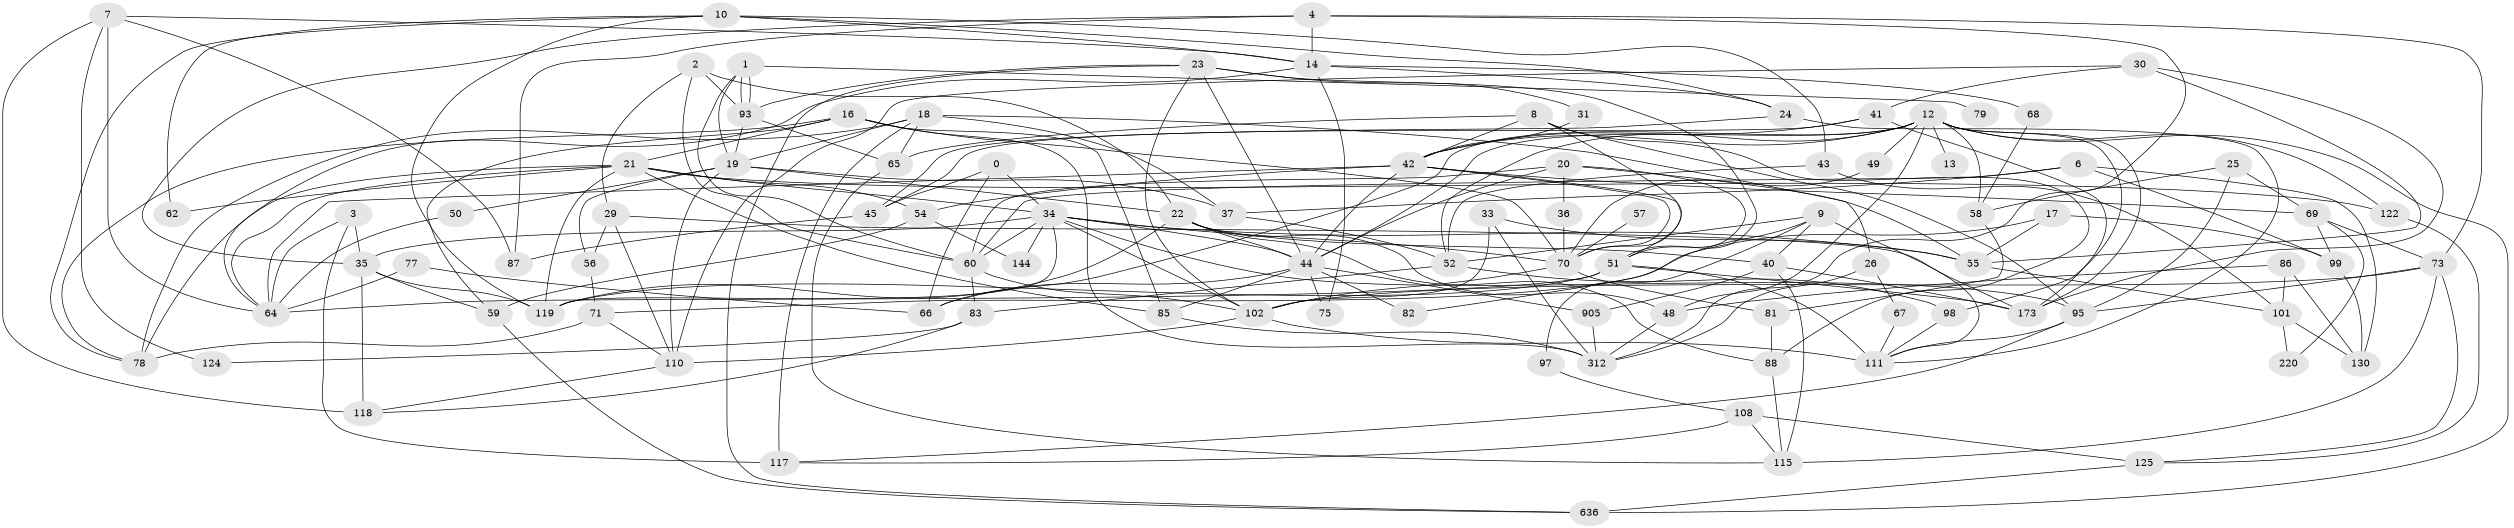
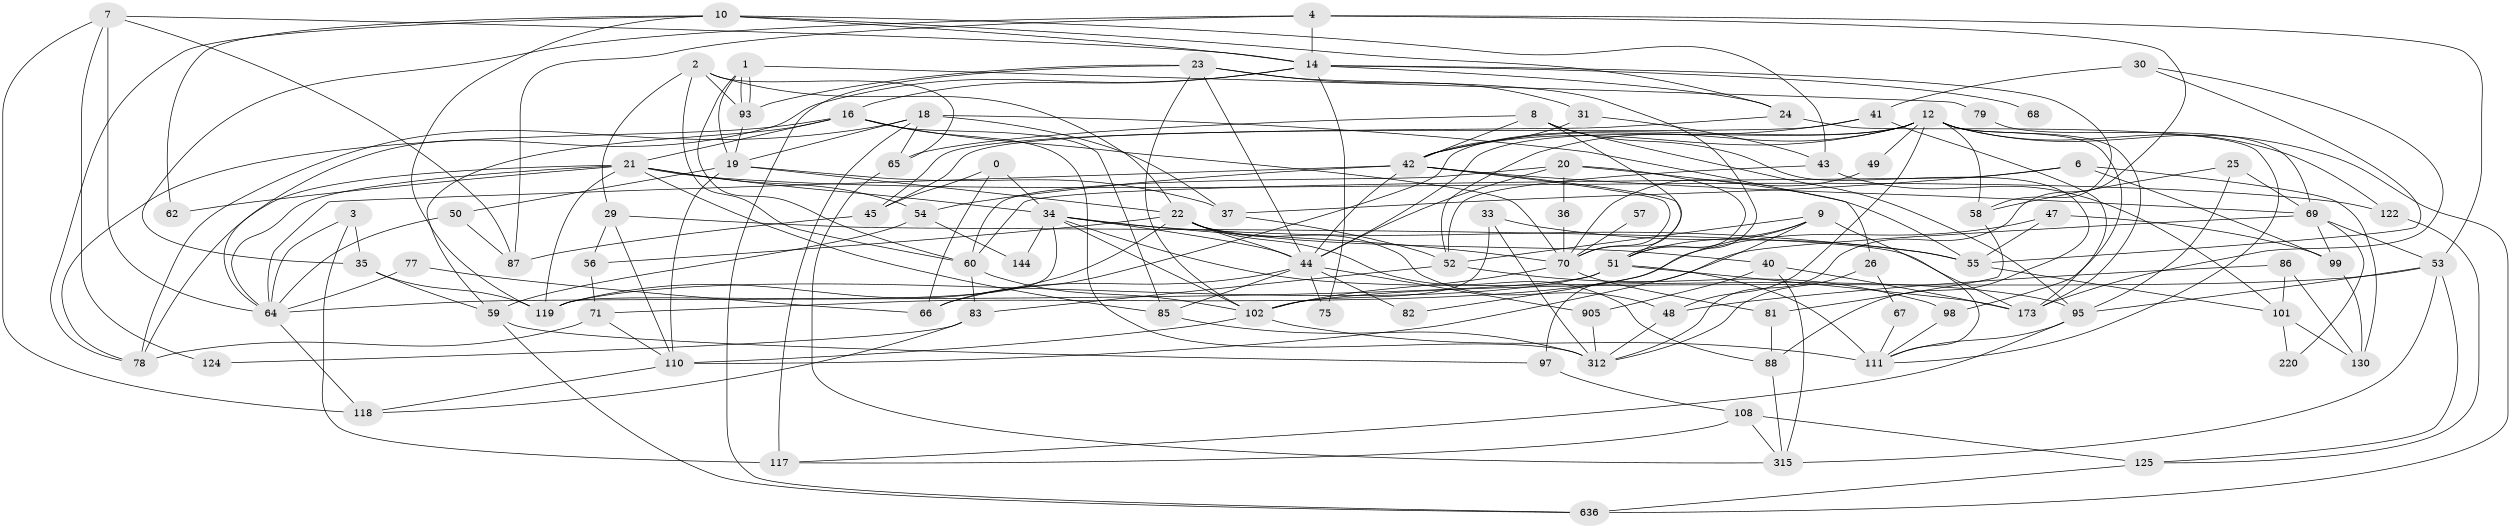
(1413, 77) -> (1498, 315)
none -> (991, 84)
none -> (1707, 132)
none -> (2168, 133)
(840, 146) -> (862, 81)
(1950, 165) -> none
(2004, 166) -> (1806, 76)
(597, 196) -> (912, 241)
(2052, 214) -> (2052, 214)
(670, 232) -> none
none -> (485, 239)
(1010, 239) -> none
(1788, 246) -> (1717, 239)
(2438, 264) -> (2438, 264)
(362, 339) -> (319, 366)
none -> (1017, 353)
(1783, 463) -> (1783, 463)
